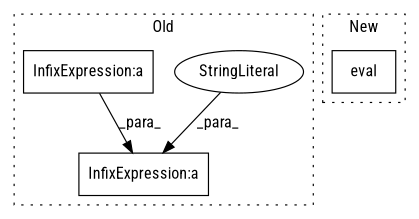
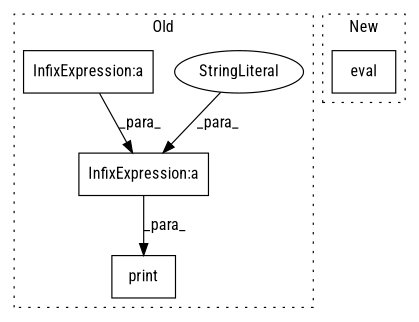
none -> (144, 277)
